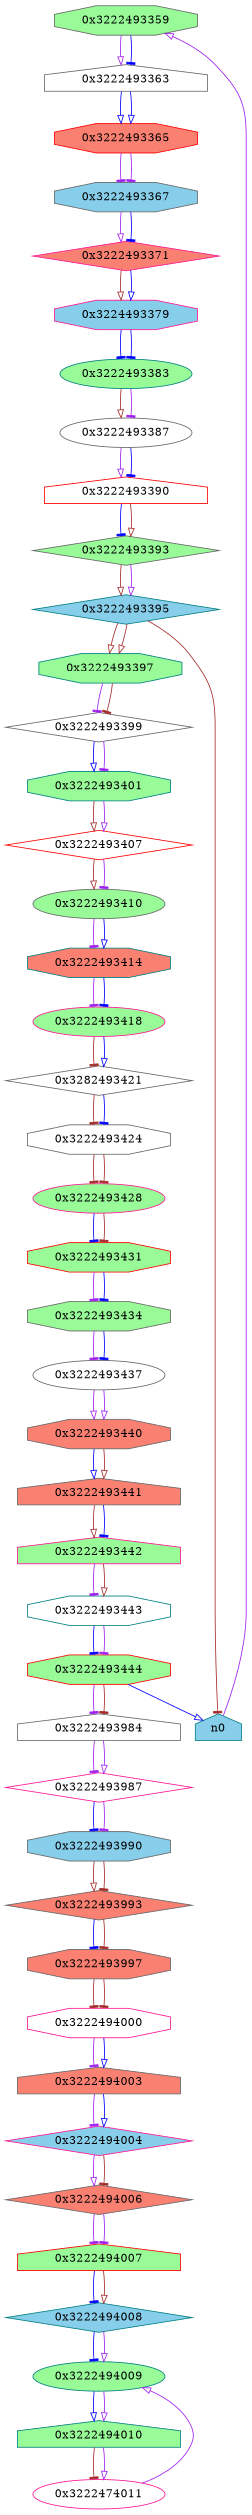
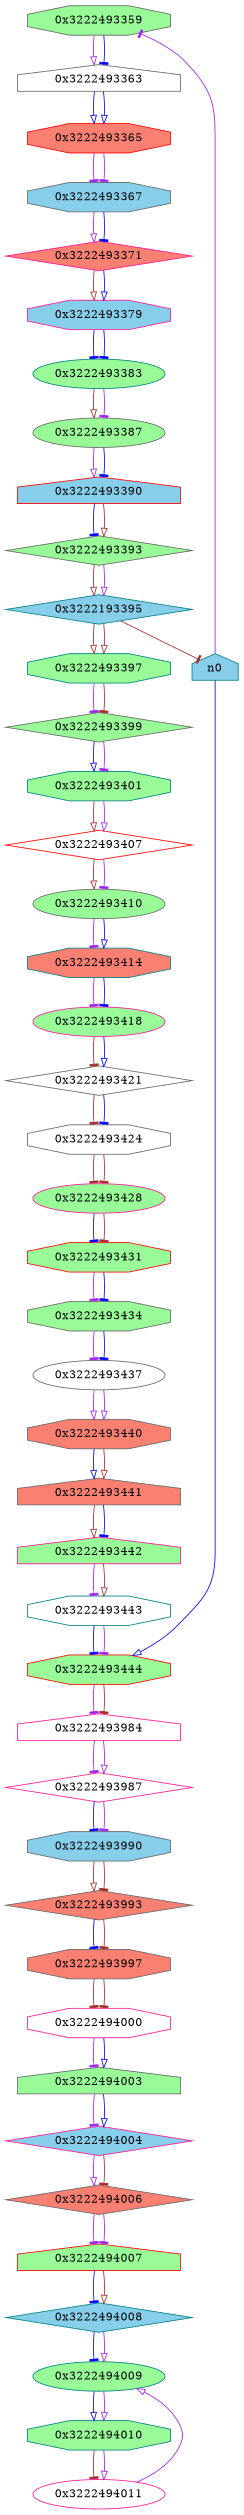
(126, 315) -> (99, 315)
(126, 433) -> (99, 433)
(126, 492) -> (99, 492)
(126, 609) -> (99, 609)
(99, 727) -> (99, 727)
(246, 861) -> (215, 328)
(99, 1081) -> (99, 1081)
(162, 1701) -> (215, 1182)
(99, 1729) -> (99, 1729)
(99, 2082) -> (99, 2082)
(99, 2435) -> (99, 2435)
(99, 2494) -> (99, 2494)
